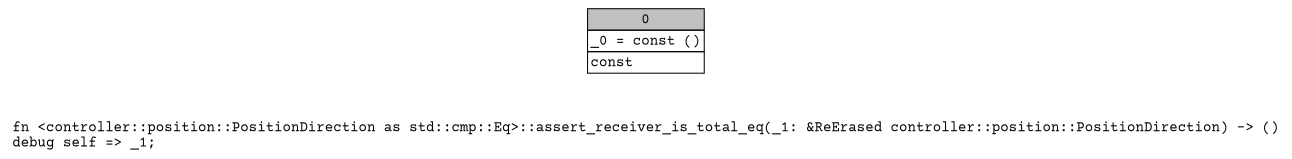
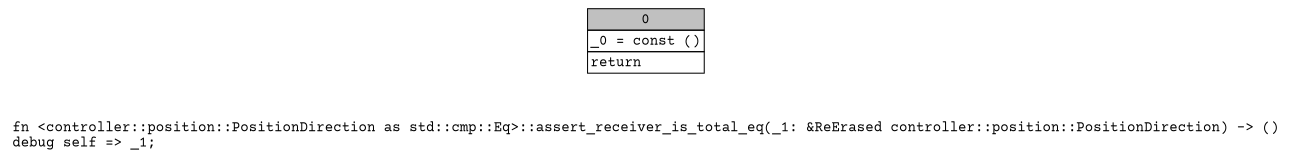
(612, 62) -> (616, 62)
